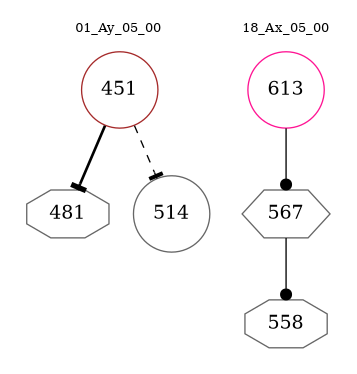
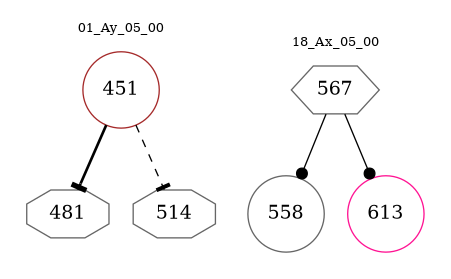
(286, 154) -> (356, 141)
(172, 214) -> (174, 214)
(286, 324) -> (286, 214)
